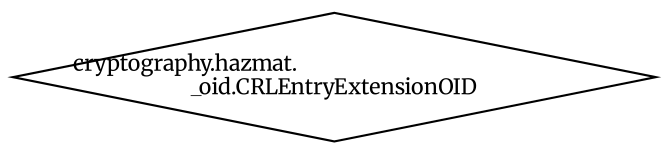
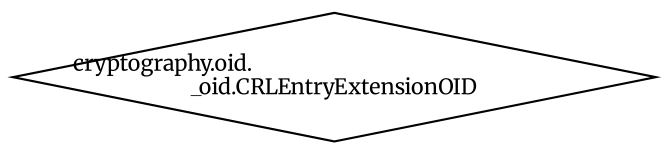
(334, 77) -> (334, 77)
